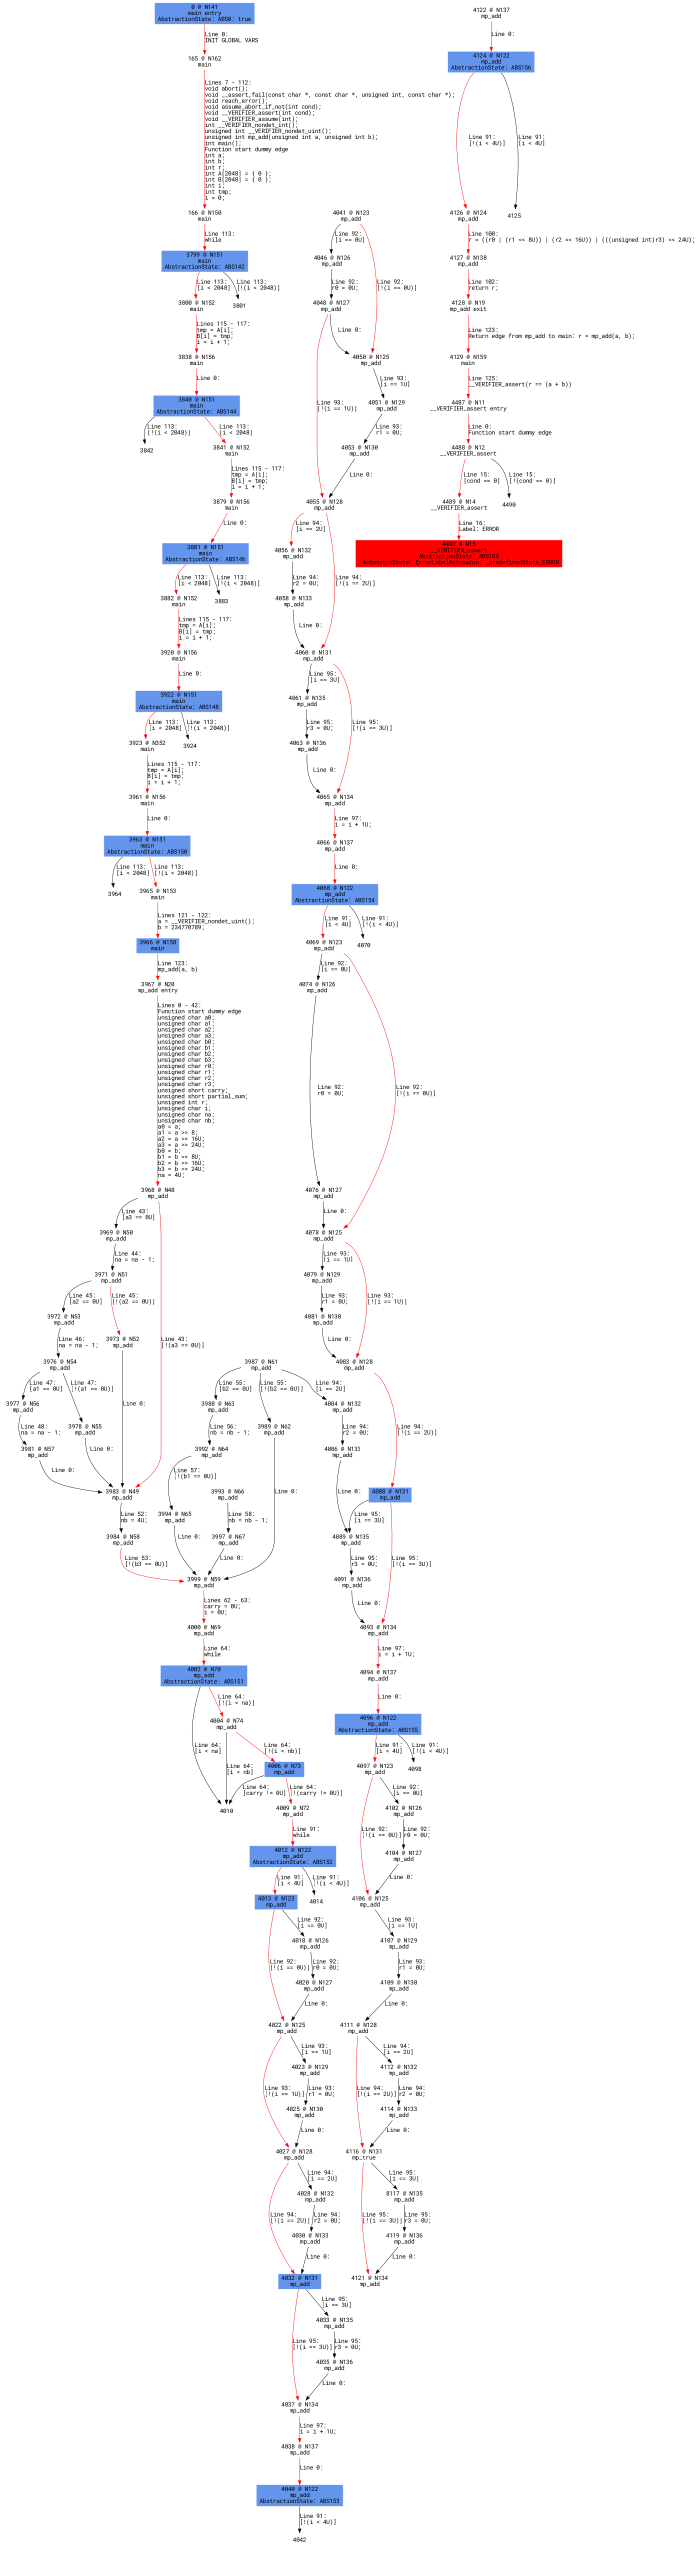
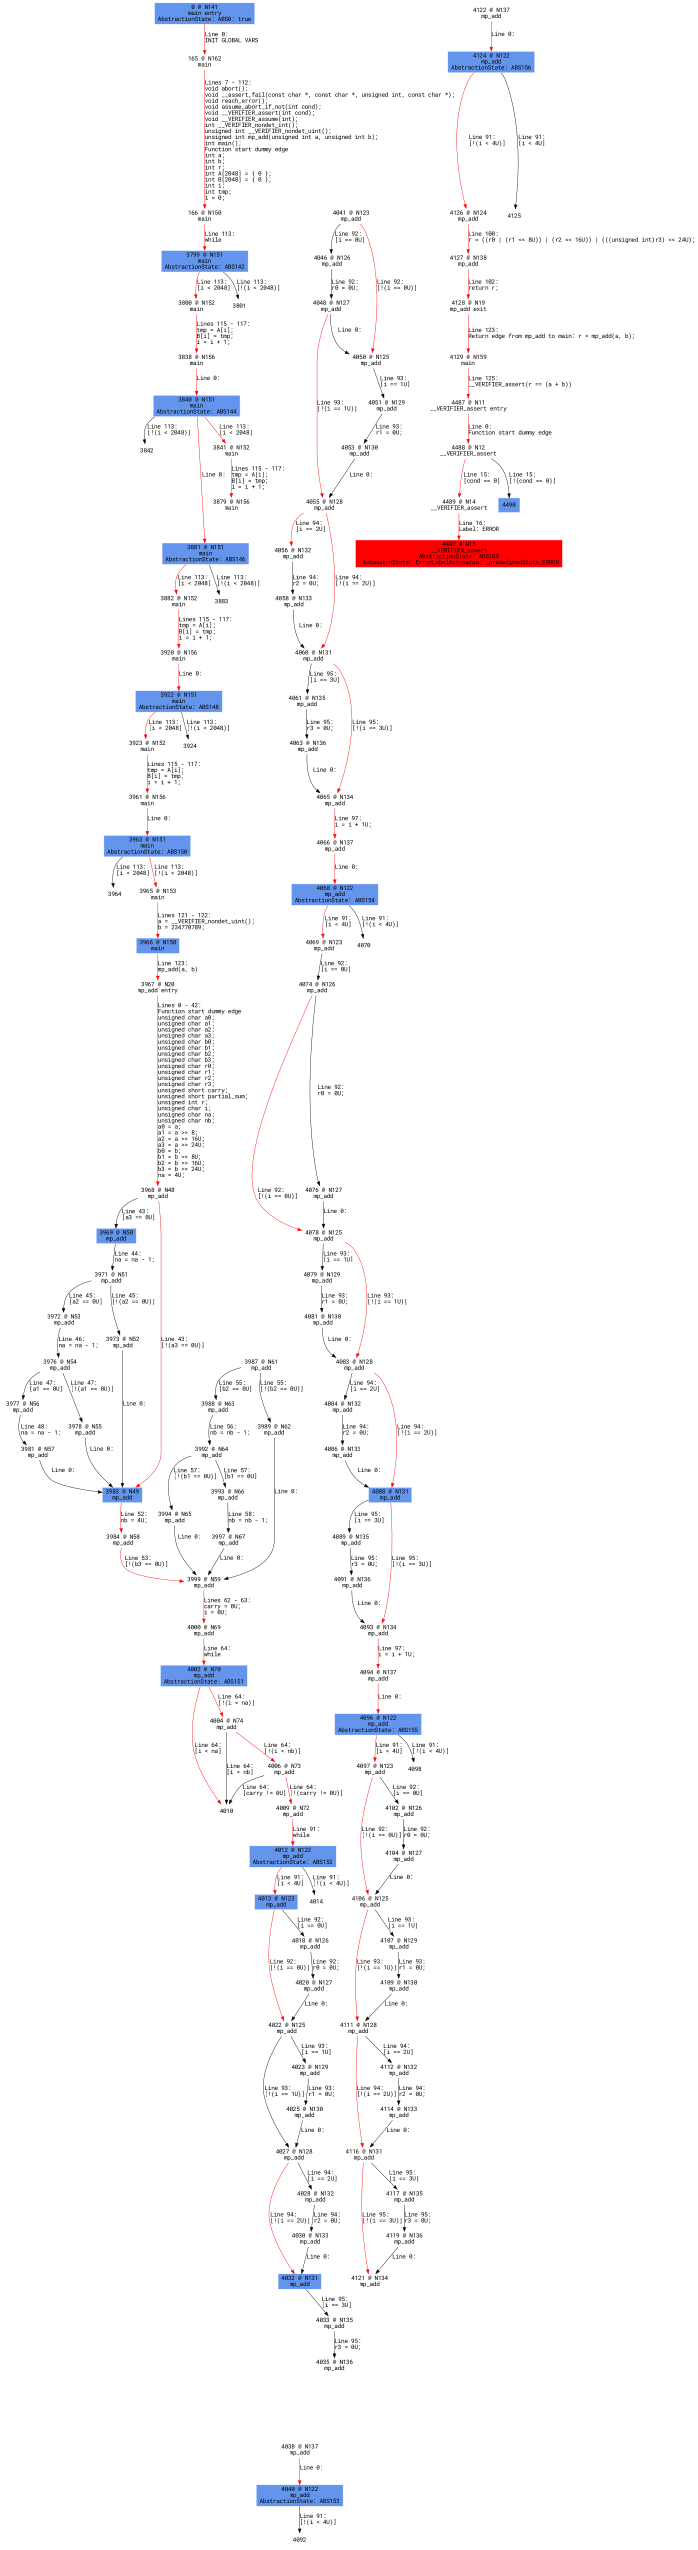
(509, 505) -> (509, 505)
(220, 526) -> (201, 478)
(147, 746) -> (147, 746)
(395, 1089) -> (263, 1119)
(116, 1236) -> (116, 1236)
(112, 1309) -> (112, 1309)
(305, 1380) -> (349, 1384)
none -> (220, 1472)
(122, 1495) -> (122, 1495)
(337, 1495) -> (353, 1475)
(120, 1516) -> (120, 1516)
(193, 1746) -> (193, 1746)
(284, 1769) -> (284, 1769)
none -> (356, 1963)
(264, 2091) -> (264, 2091)
(364, 2155) -> (364, 2155)
(404, 2197) -> (404, 2197)
(300, 2408) -> none
(300, 2540) -> (300, 2540)
